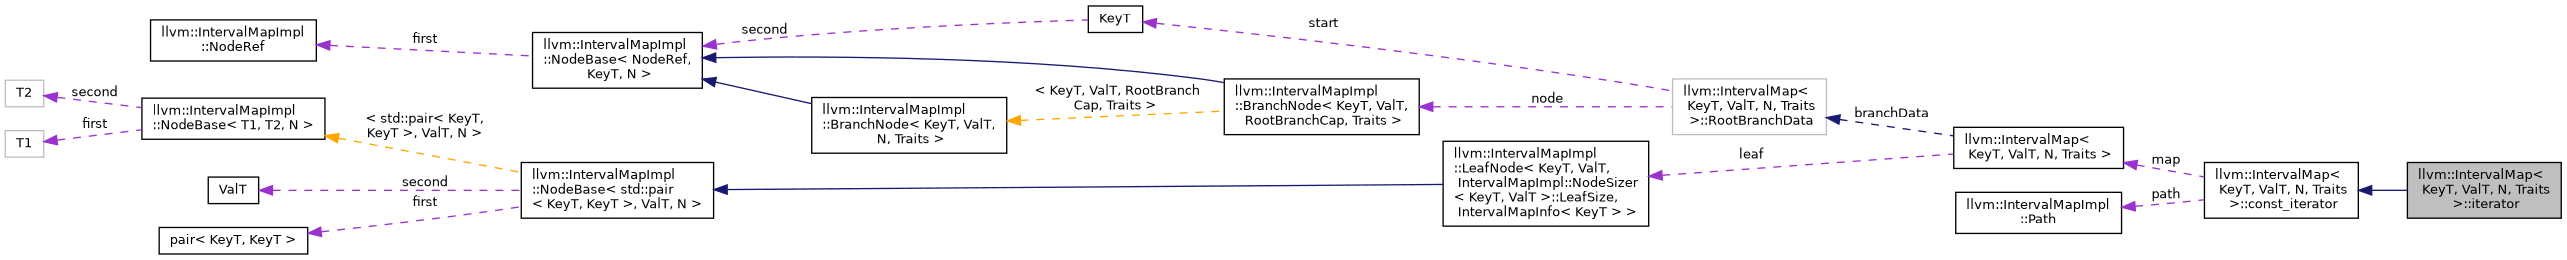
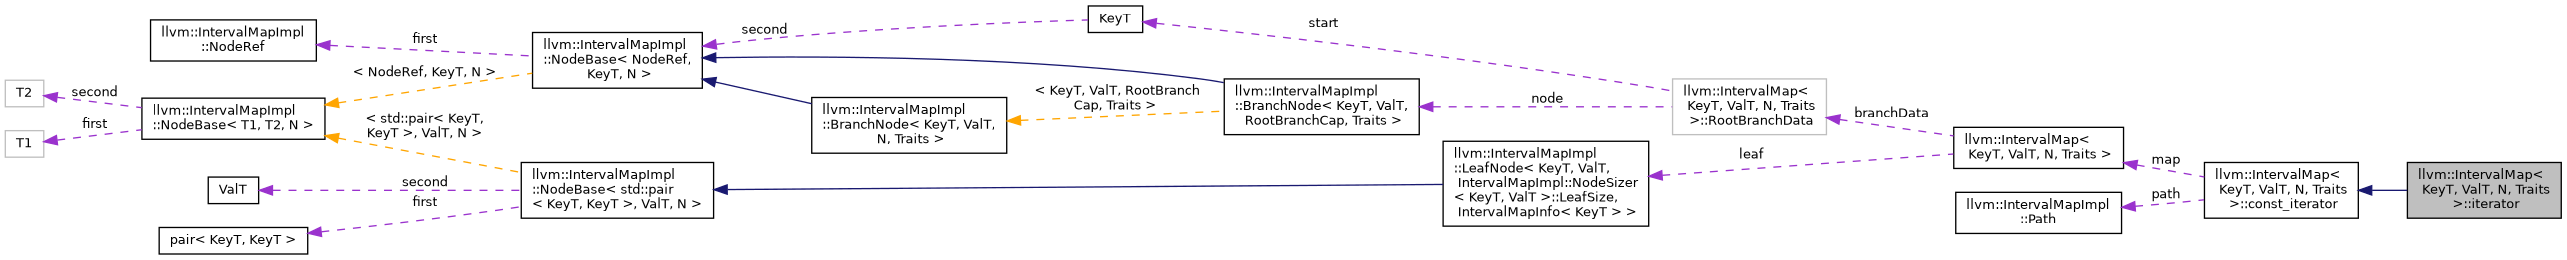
none -> (435, 88)
(1897, 128) -> (1897, 128)
